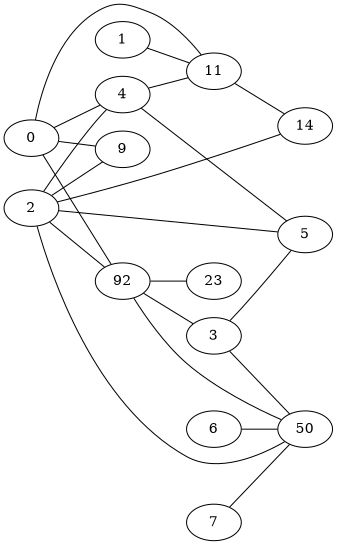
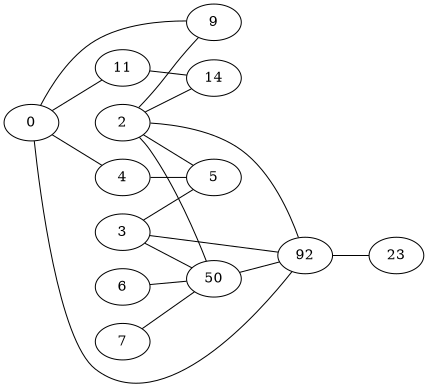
(123, 40) -> none
(168, 83) -> none
(72, 151) -> none
(168, 309) -> (214, 244)
